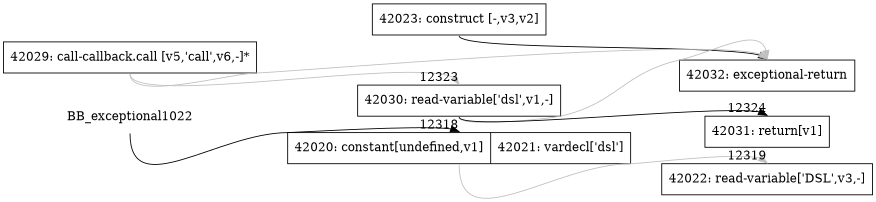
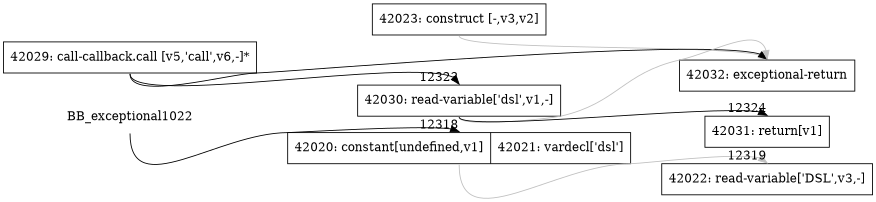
(579, 47) -> (579, 47)
(442, 60) -> (442, 60)
(291, 79) -> (291, 79)
